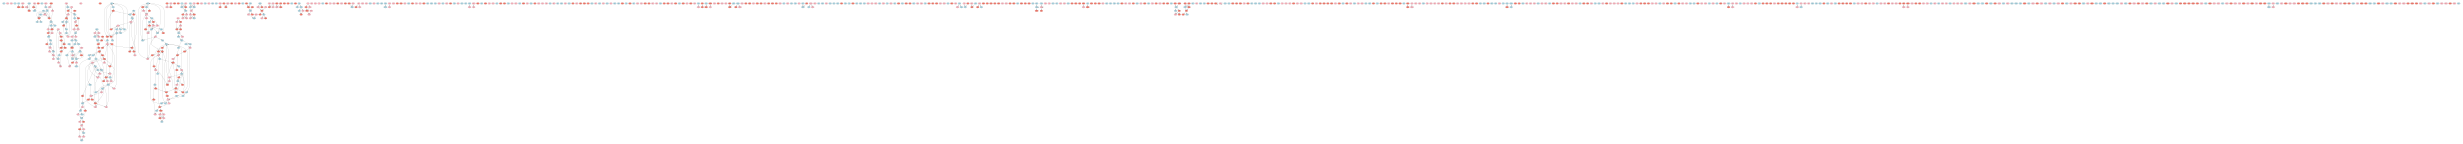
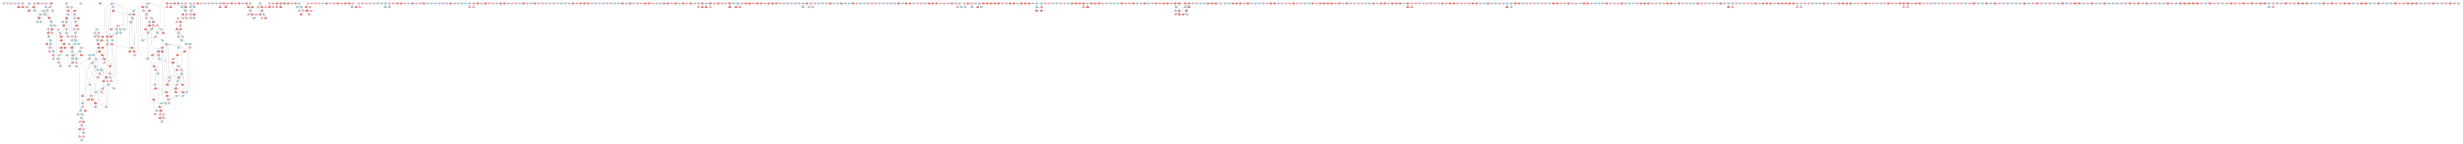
(830, 3) -> (830, 3)
(972, 7) -> (972, 7)
